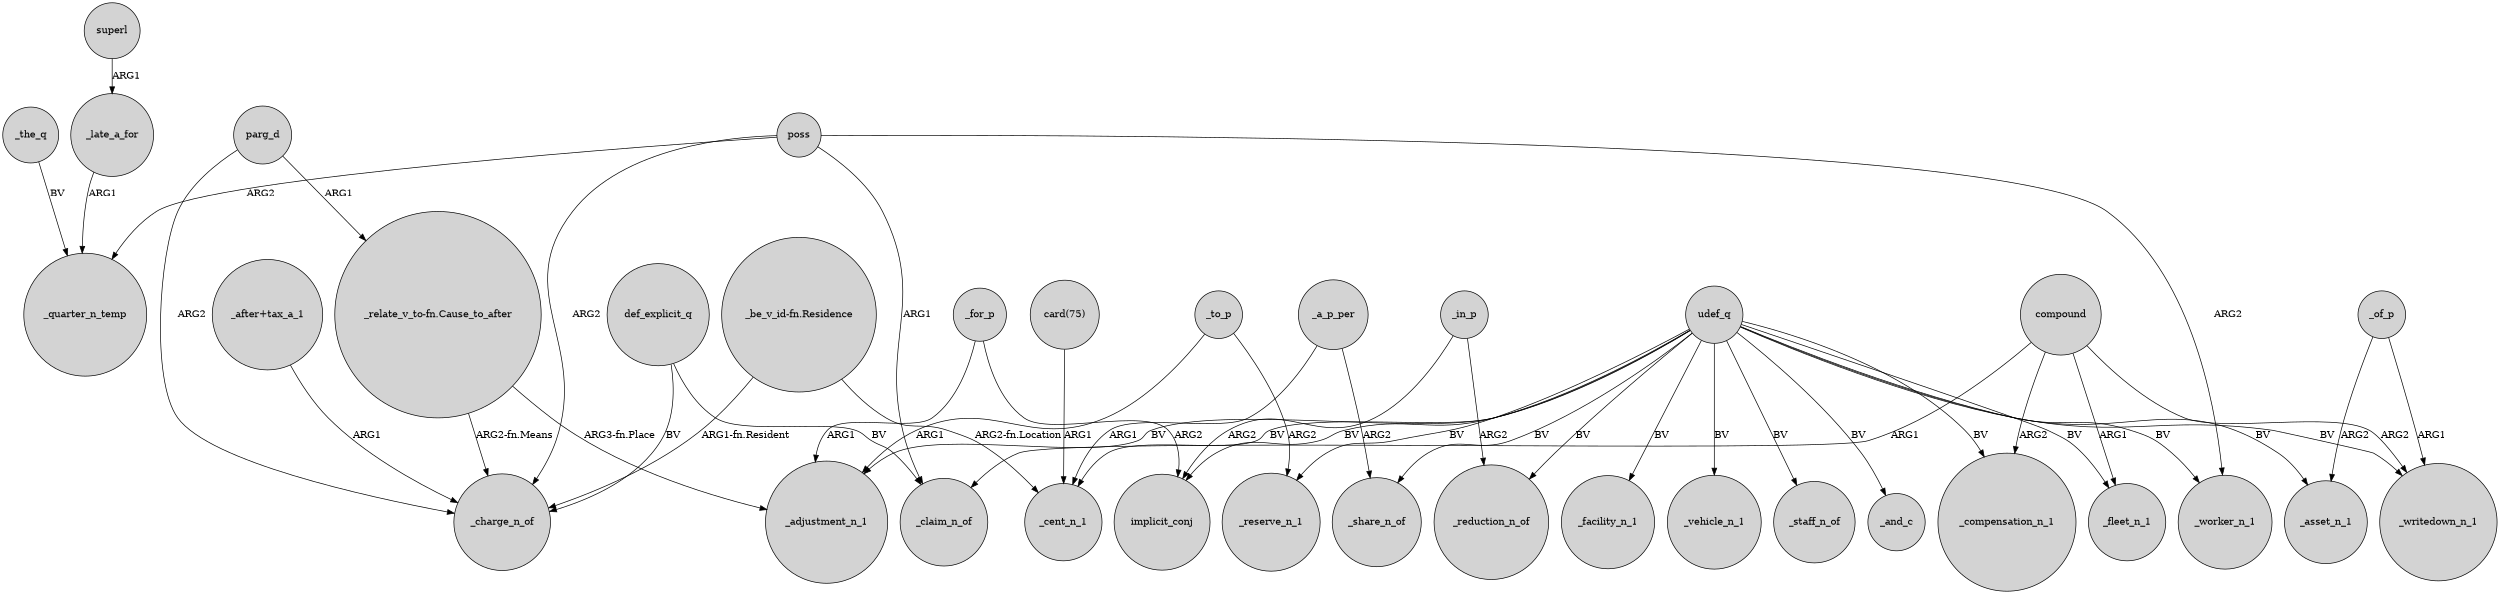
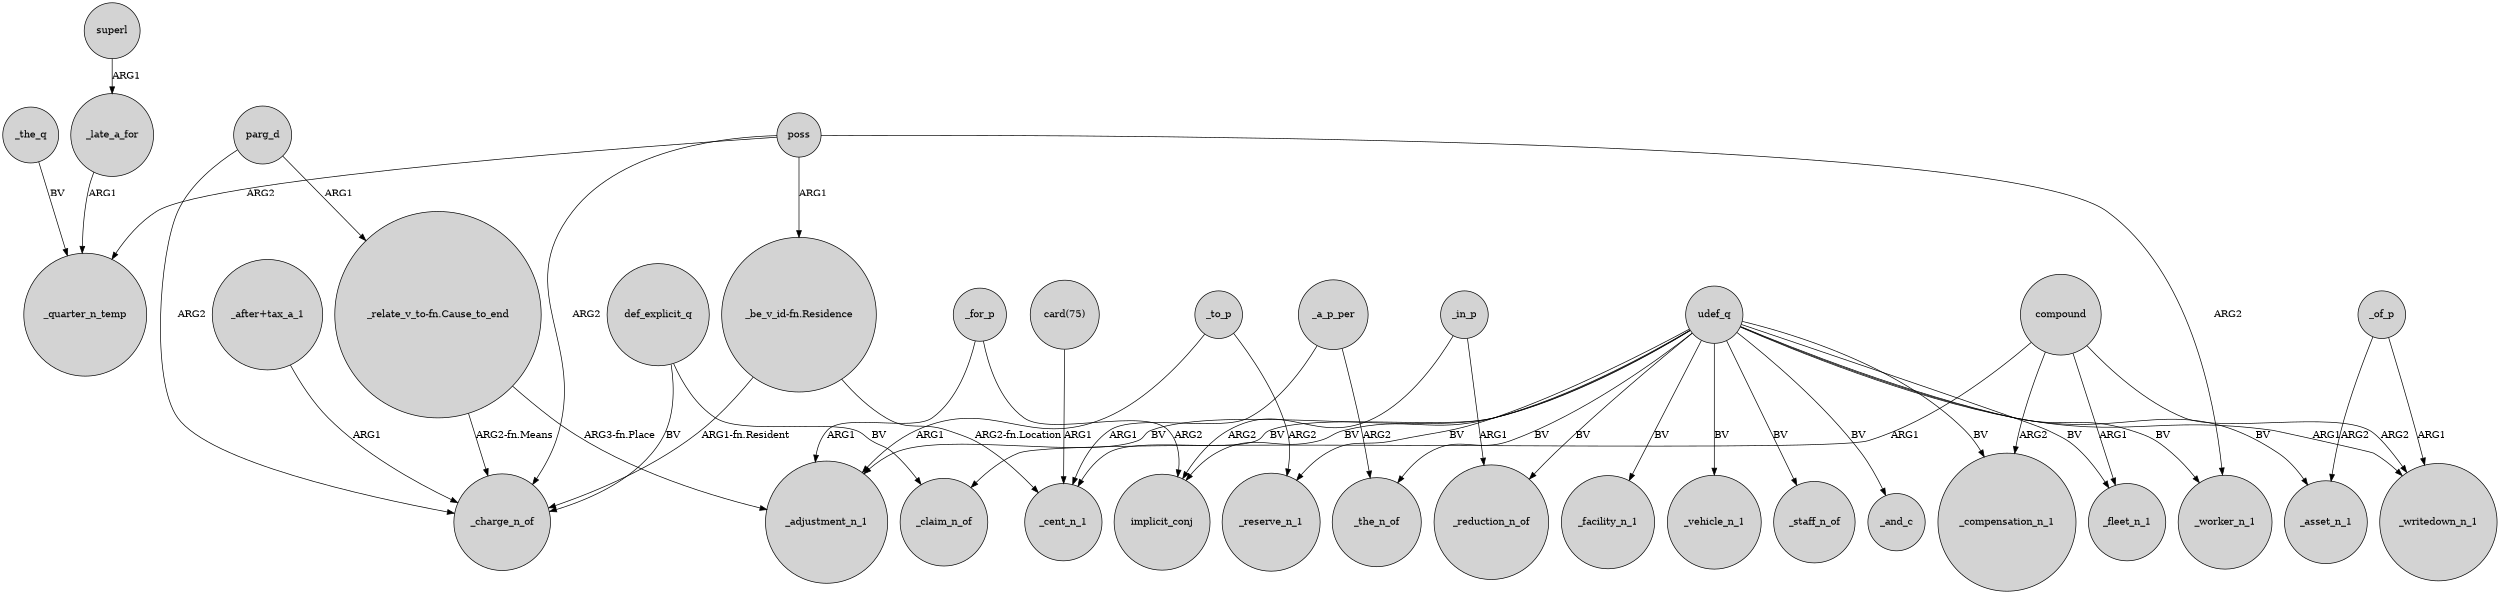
(903, 298) -> (799, 194)
(438, 315) -> (438, 315)
(1494, 435) -> (1494, 435)
(2327, 435) -> (2327, 435)
(1377, 522) -> (1377, 522)
